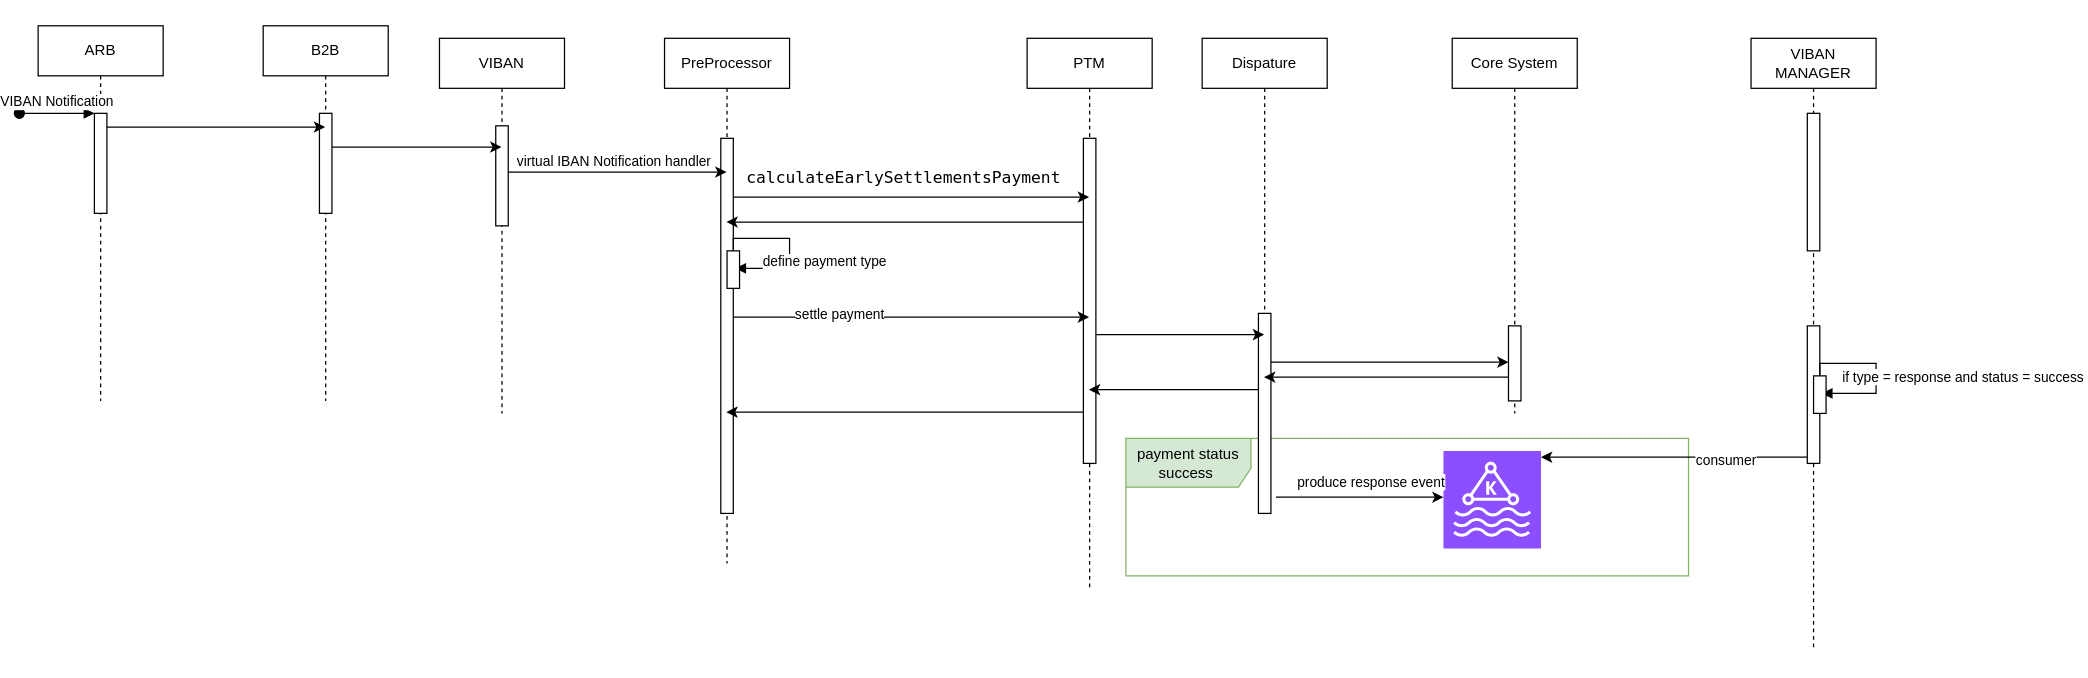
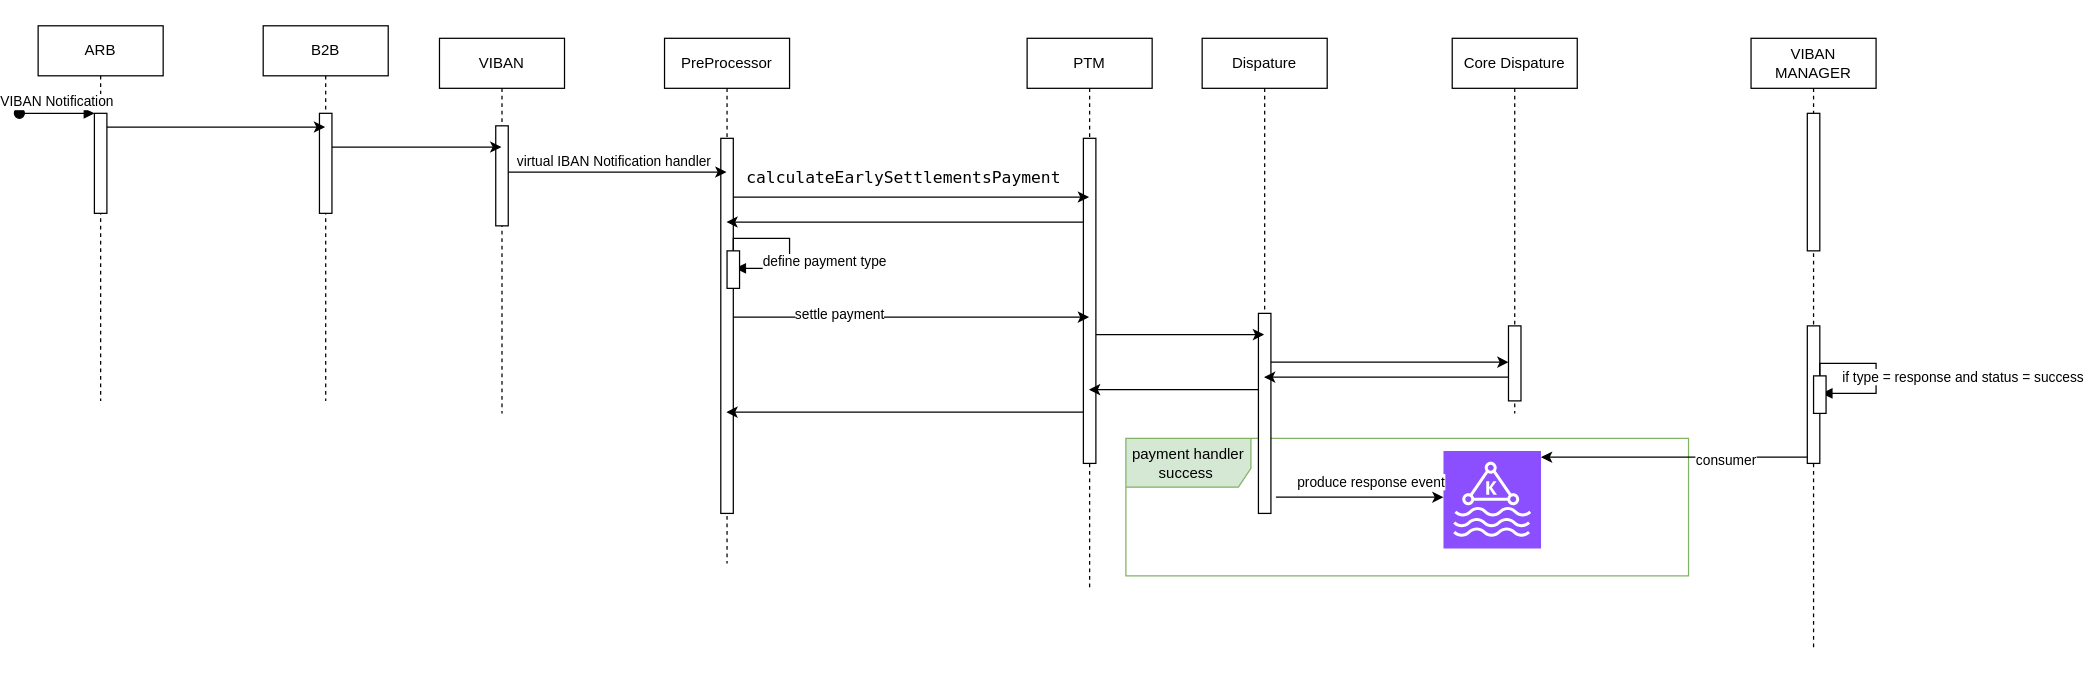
(1514, 63) -> (1514, 63)
(1188, 463) -> (1188, 463)
